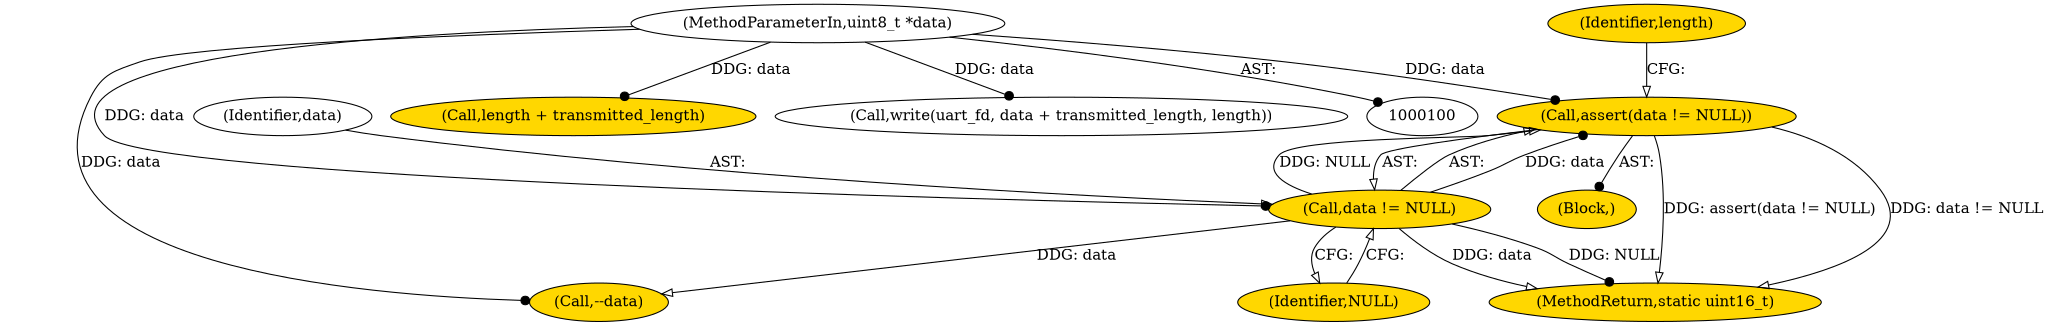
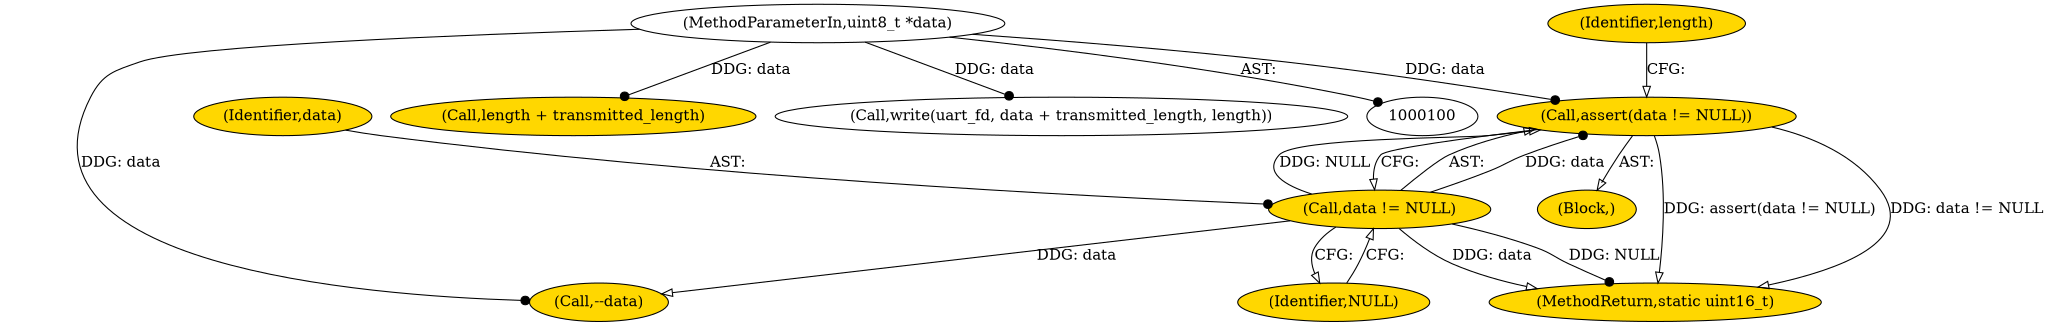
(283, 116) -> (283, 116)
(1616, 159) -> (1616, 159)
(1403, 163) -> (1403, 163)
(391, 173) -> none
(804, 177) -> (804, 177)
